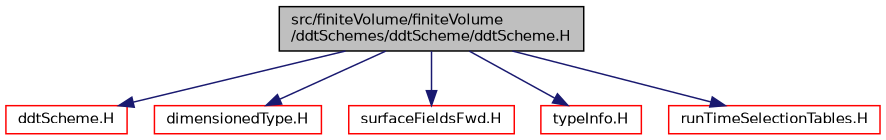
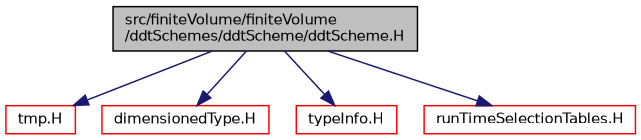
(66, 120) -> (41, 120)
(432, 120) -> none
